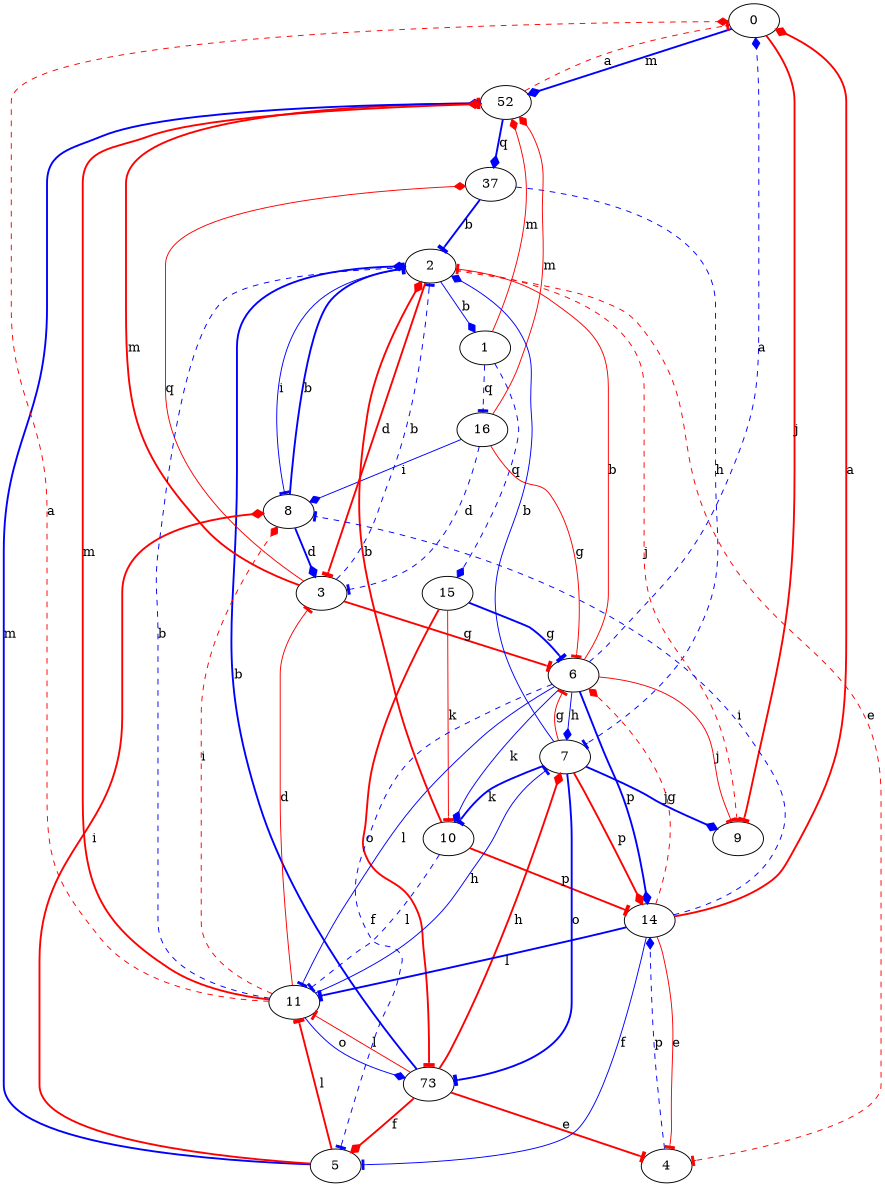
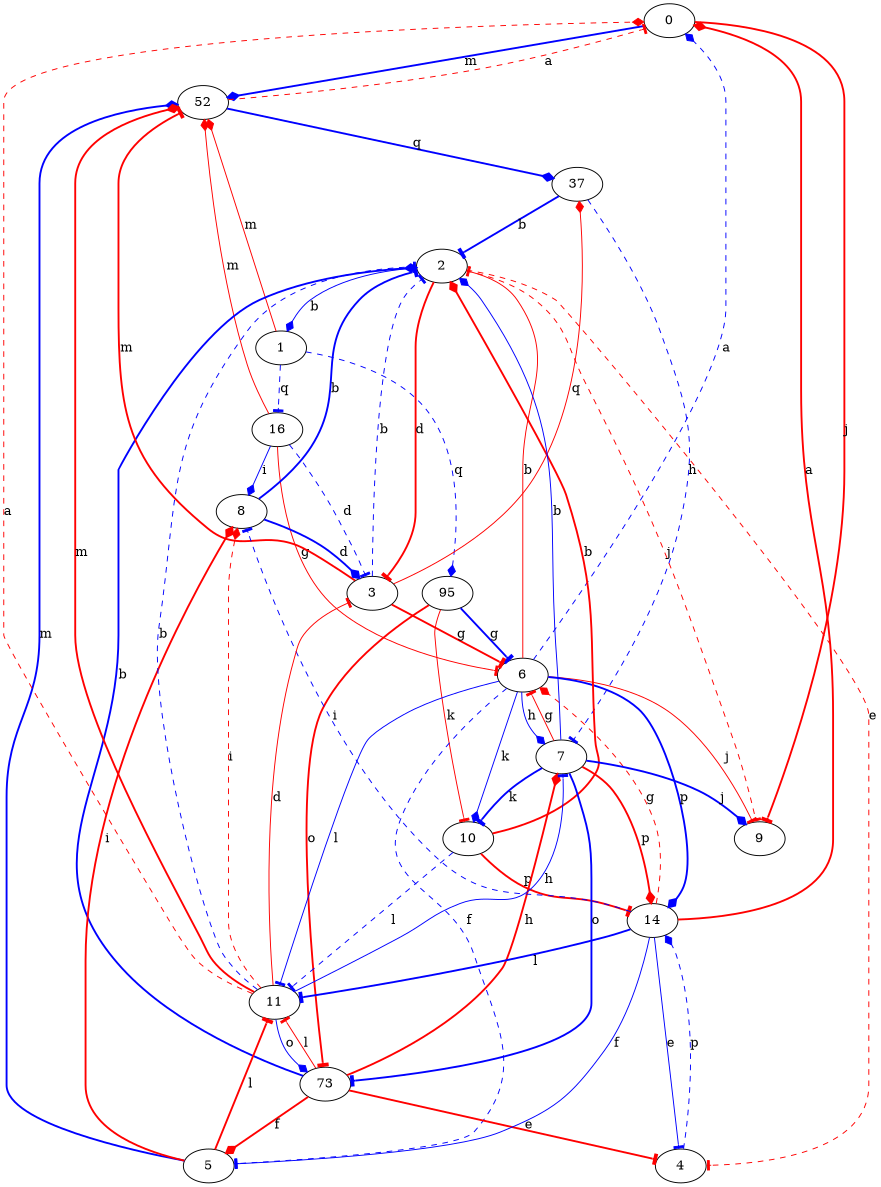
(289, 345) -> none
(448, 593) -> (448, 593)
(673, 1040) -> (666, 1041)
